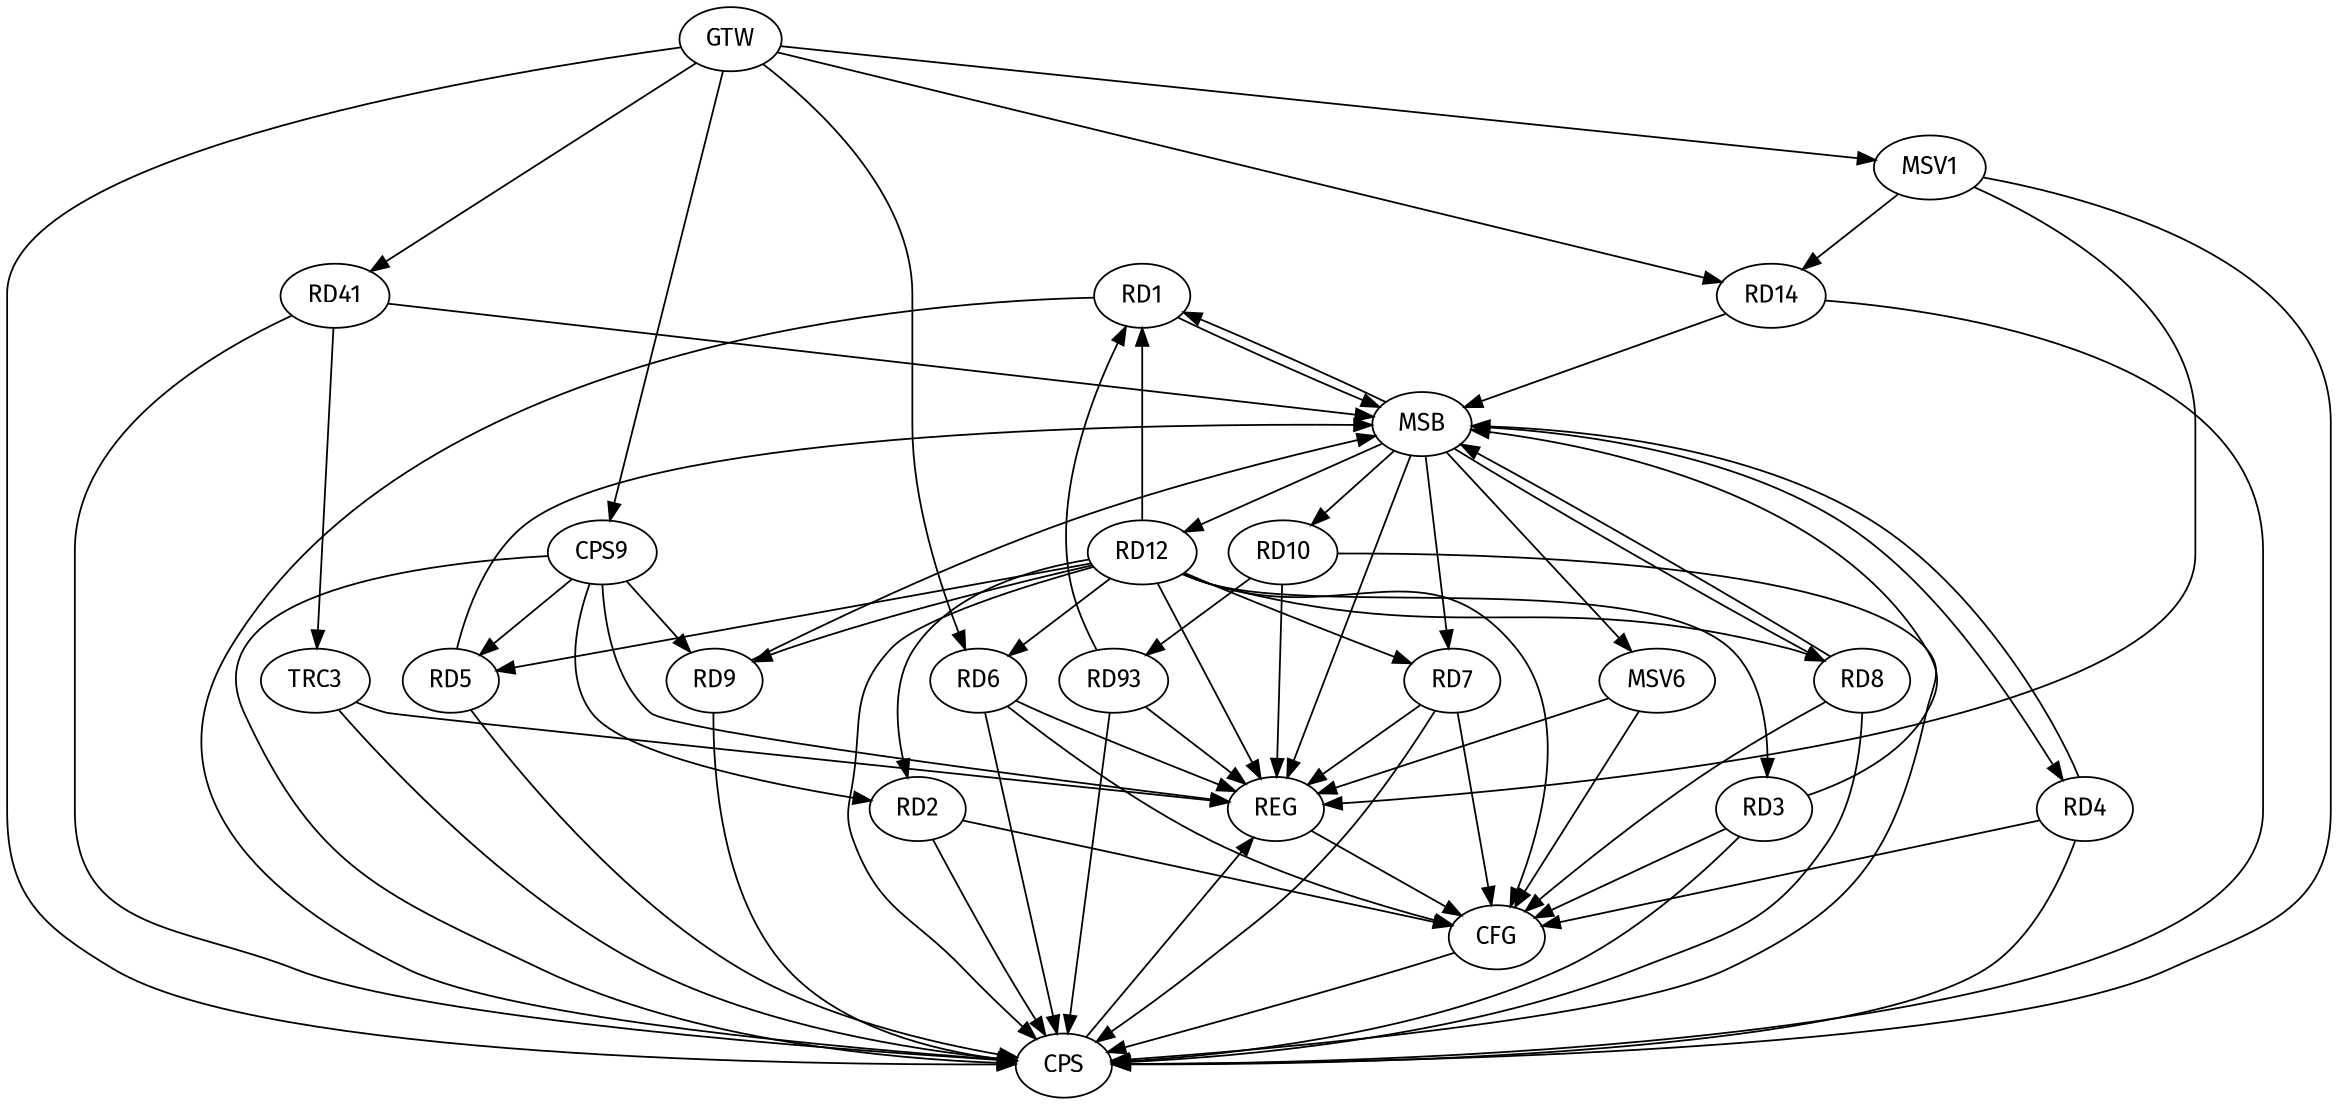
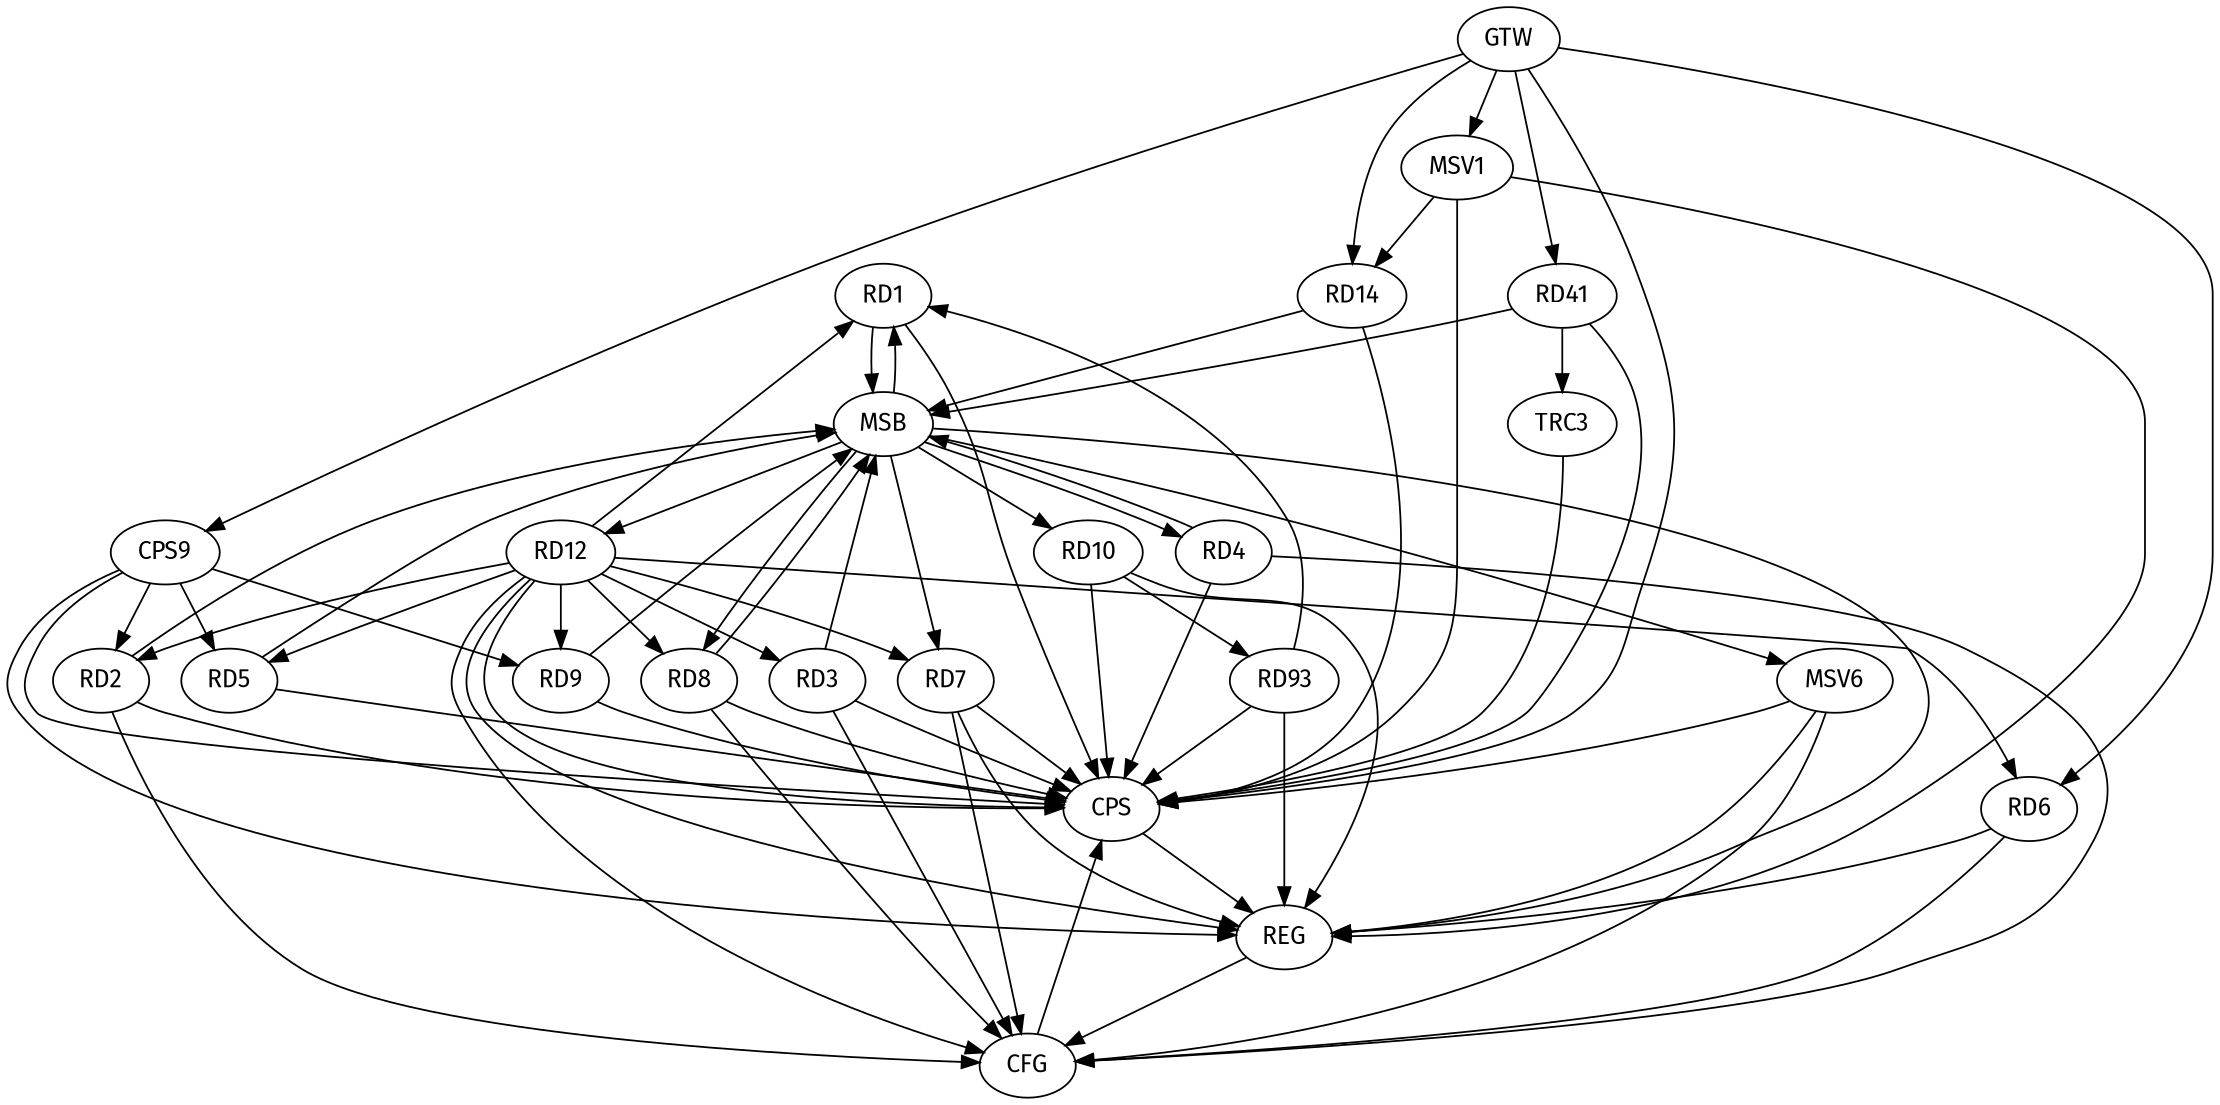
none -> (457, 494)
(783, 756) -> none
(1019, 865) -> (1486, 765)
